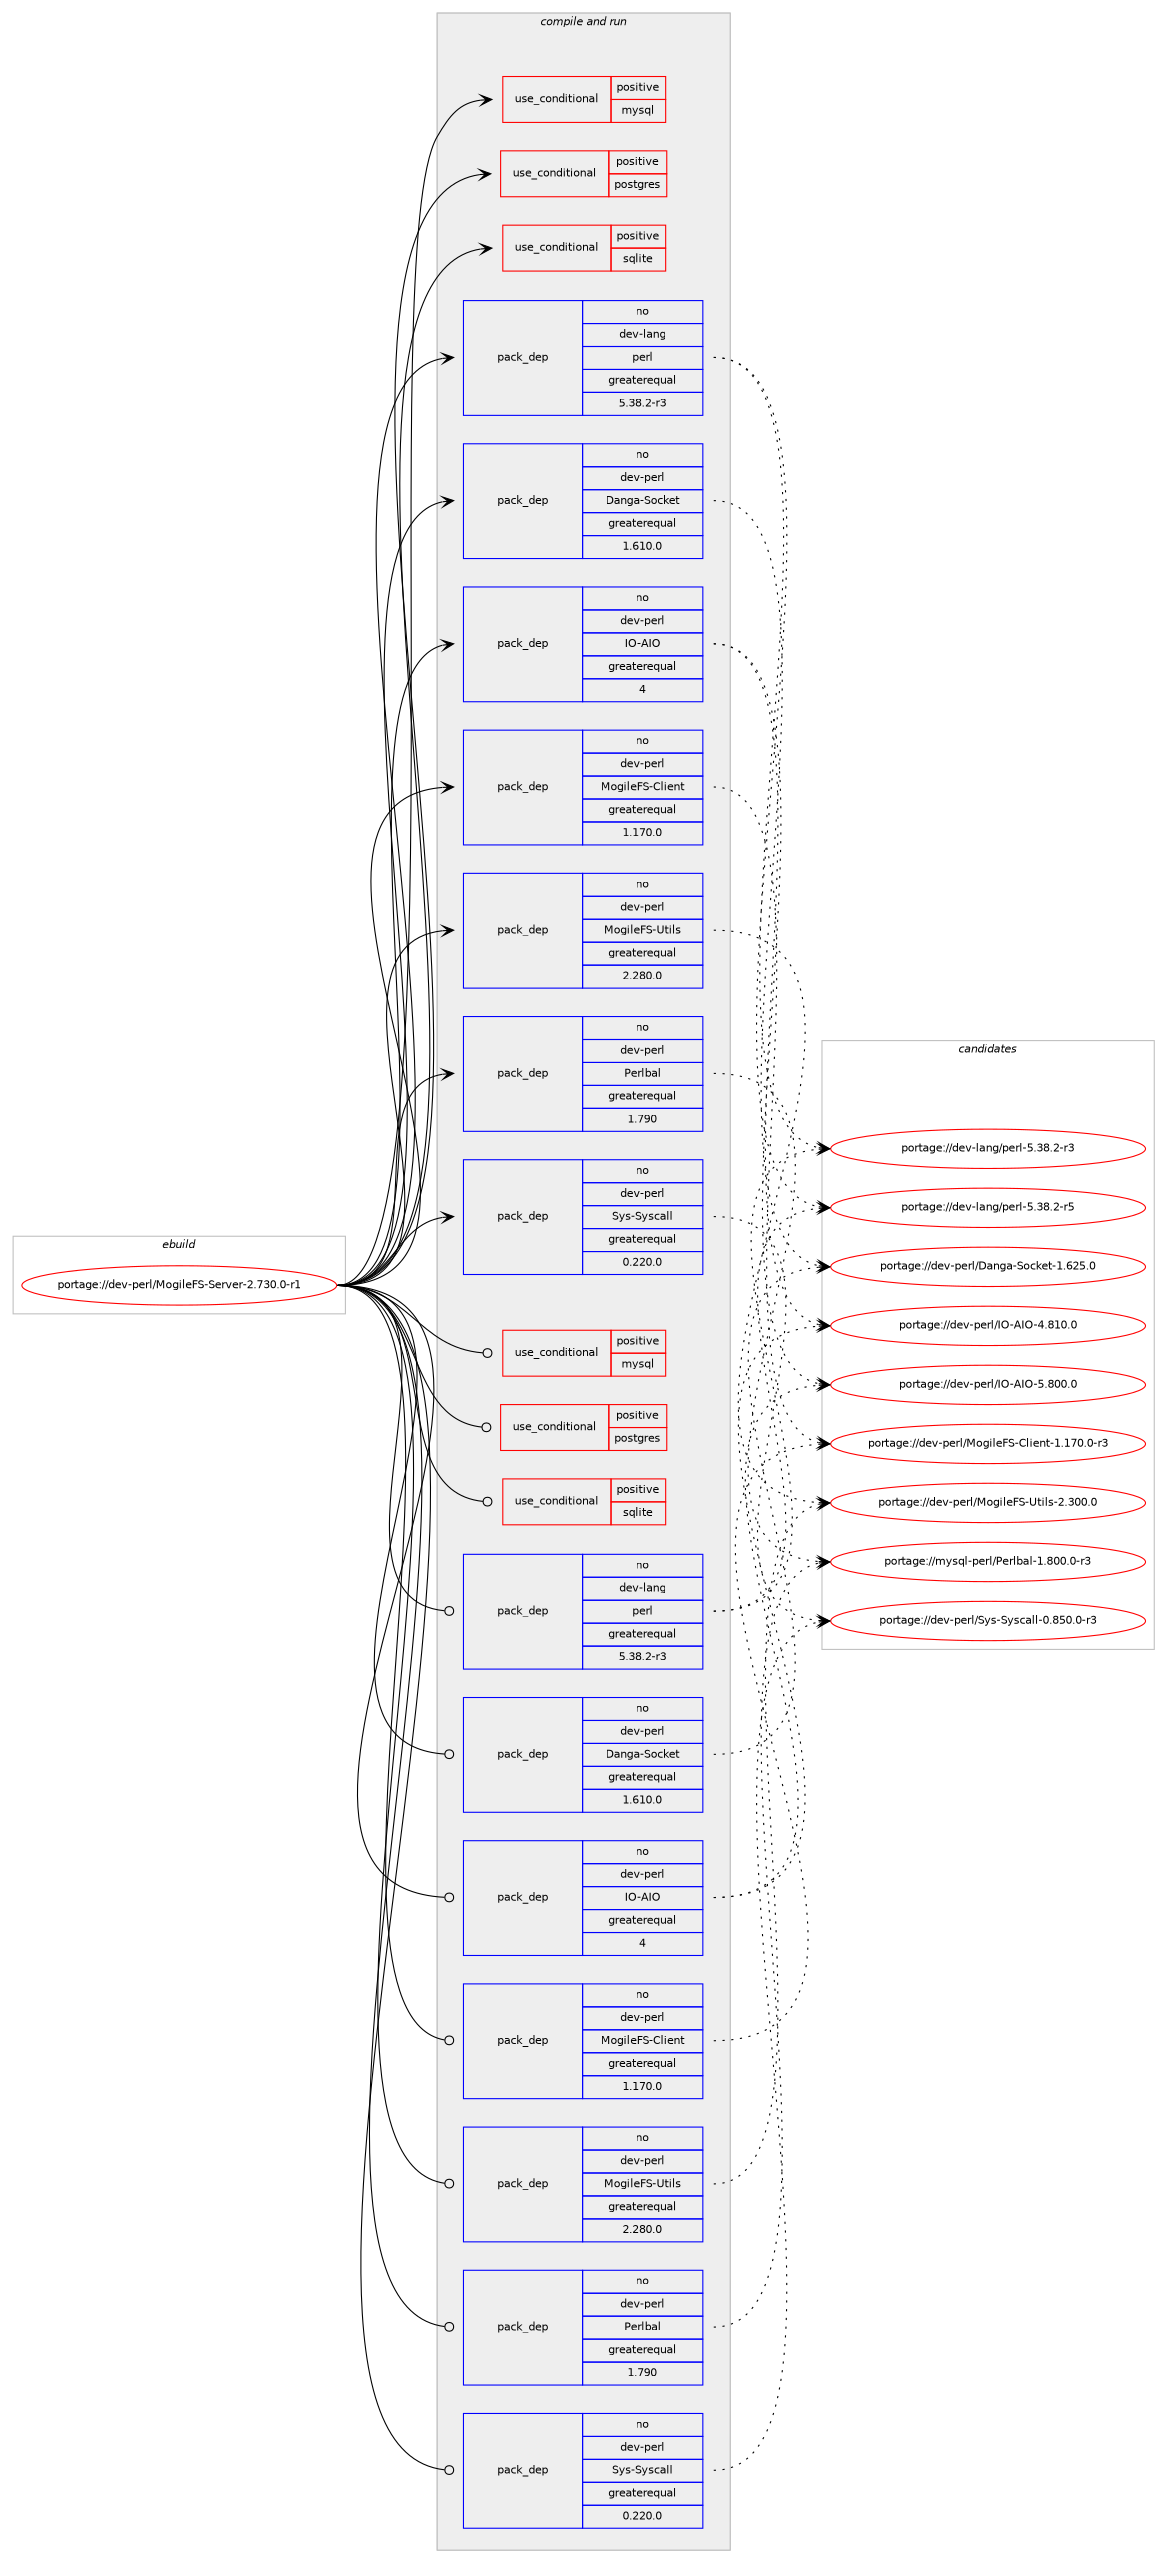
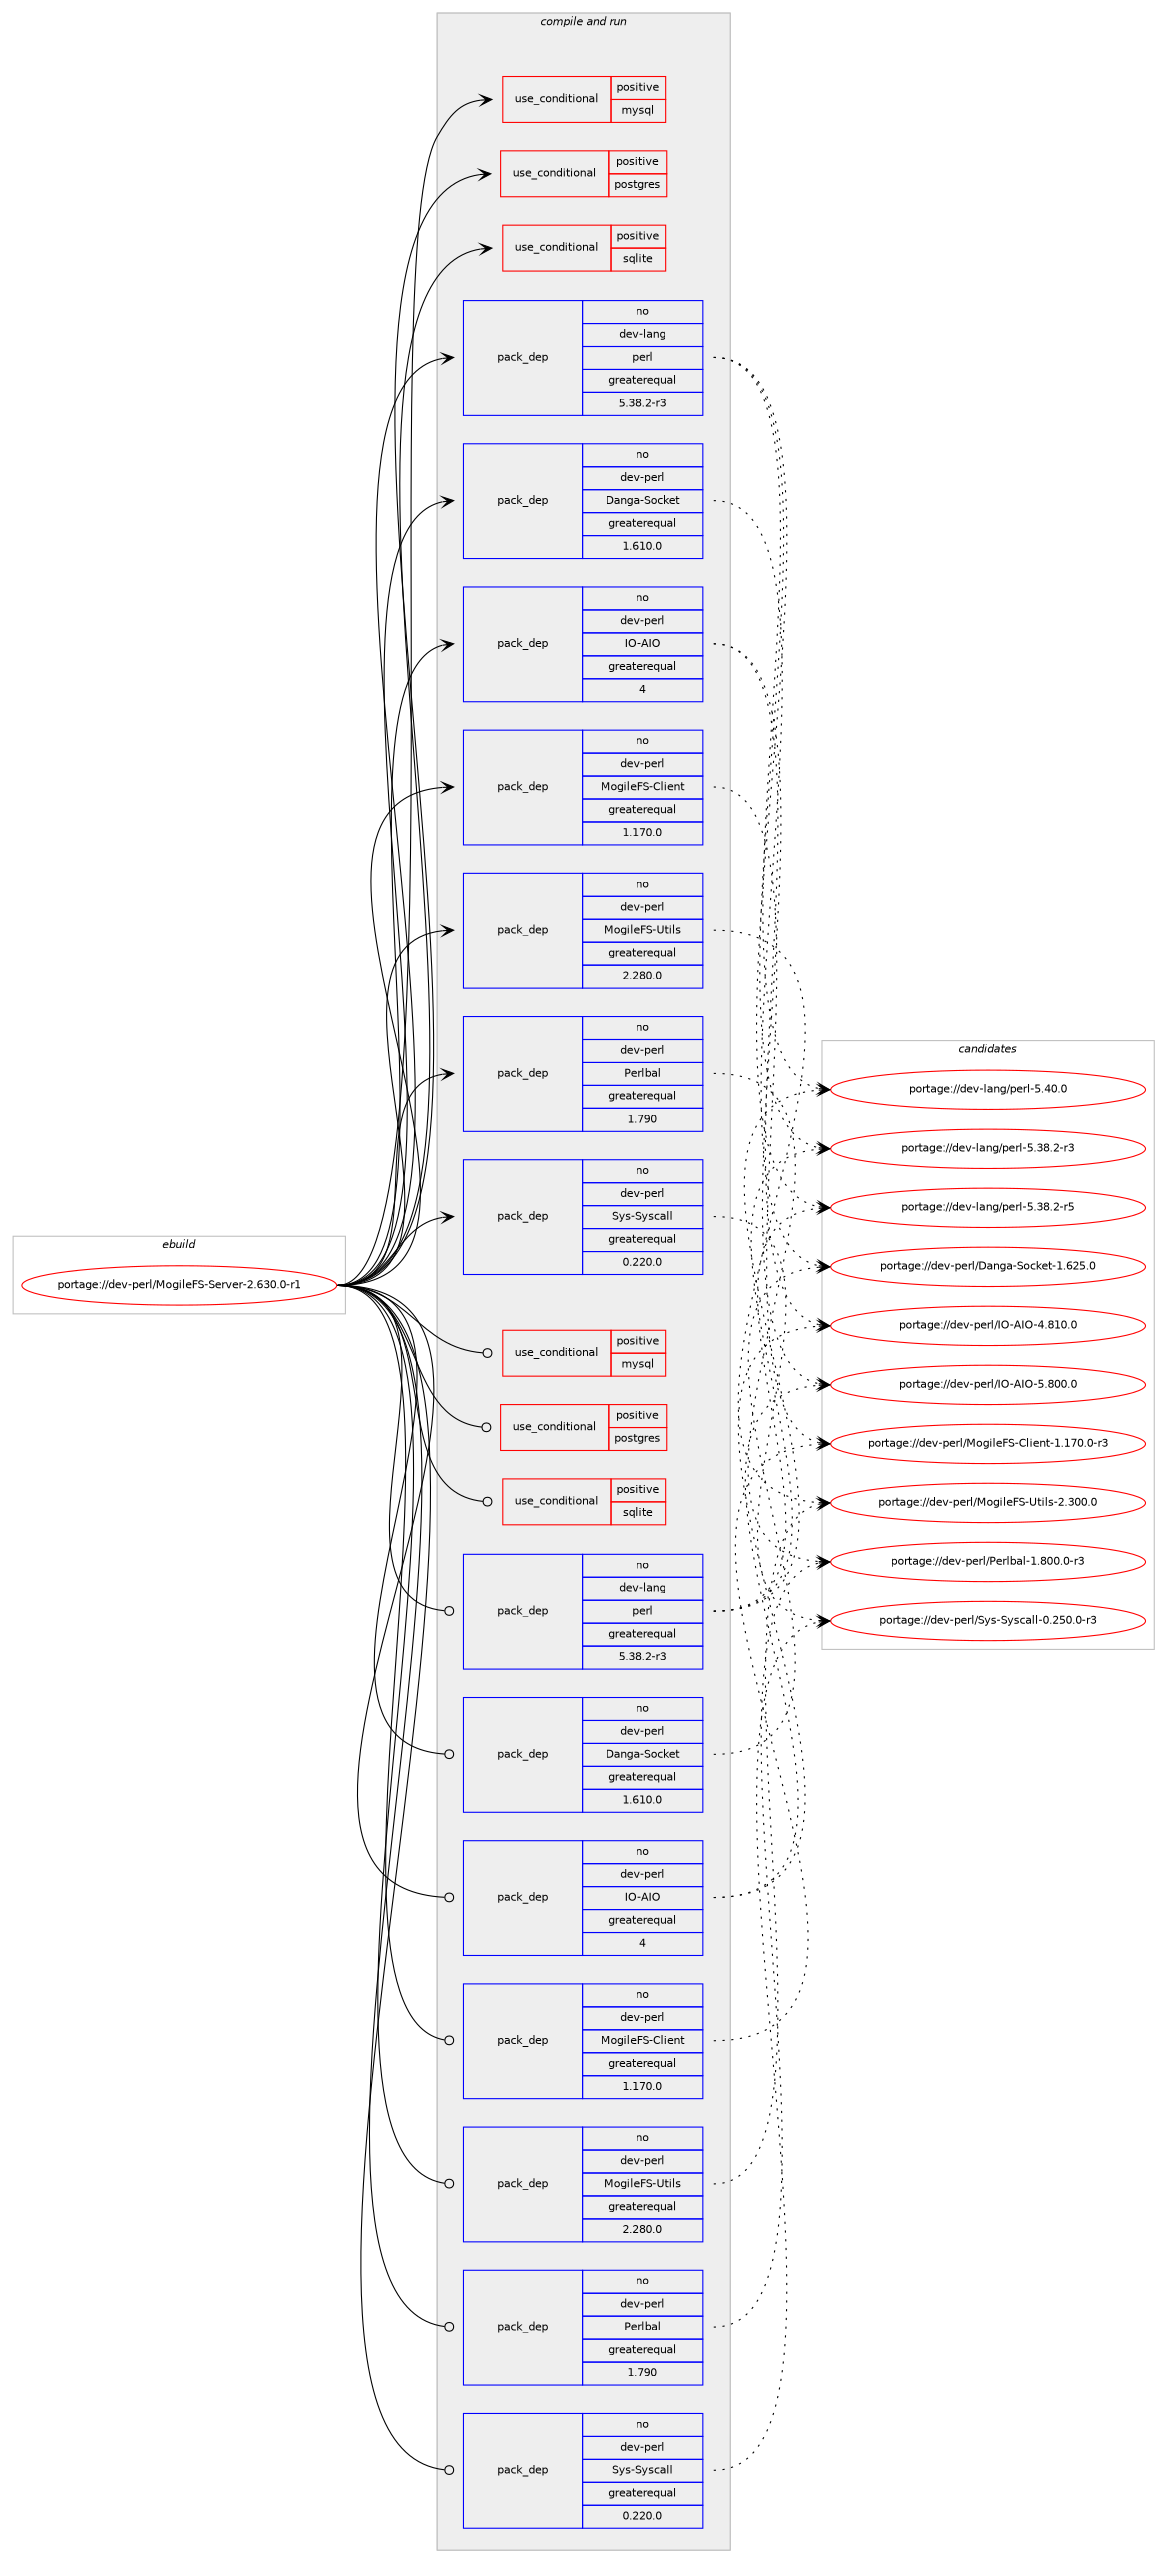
none -> (988, 1090)
(179, 1285) -> (179, 1285)
(988, 1562) -> (988, 1562)
(988, 1621) -> (988, 1621)
